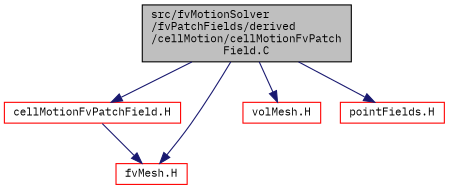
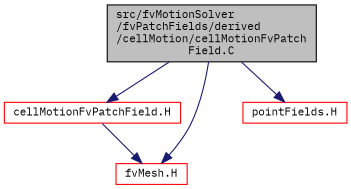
(282, 113) -> none
